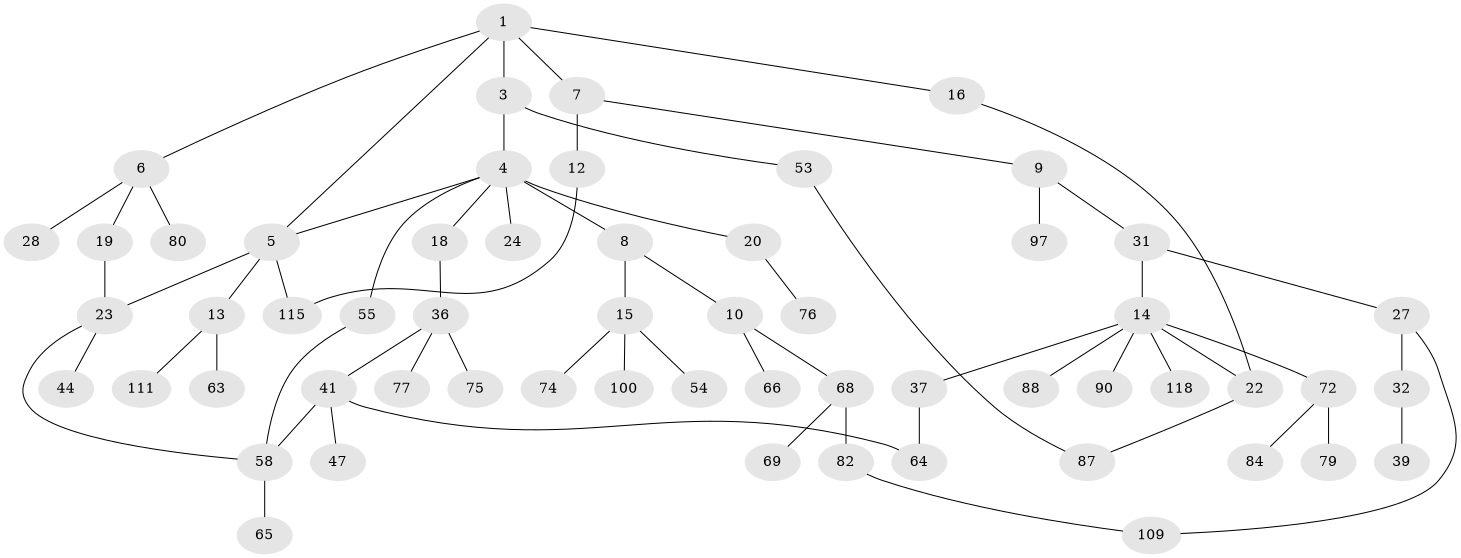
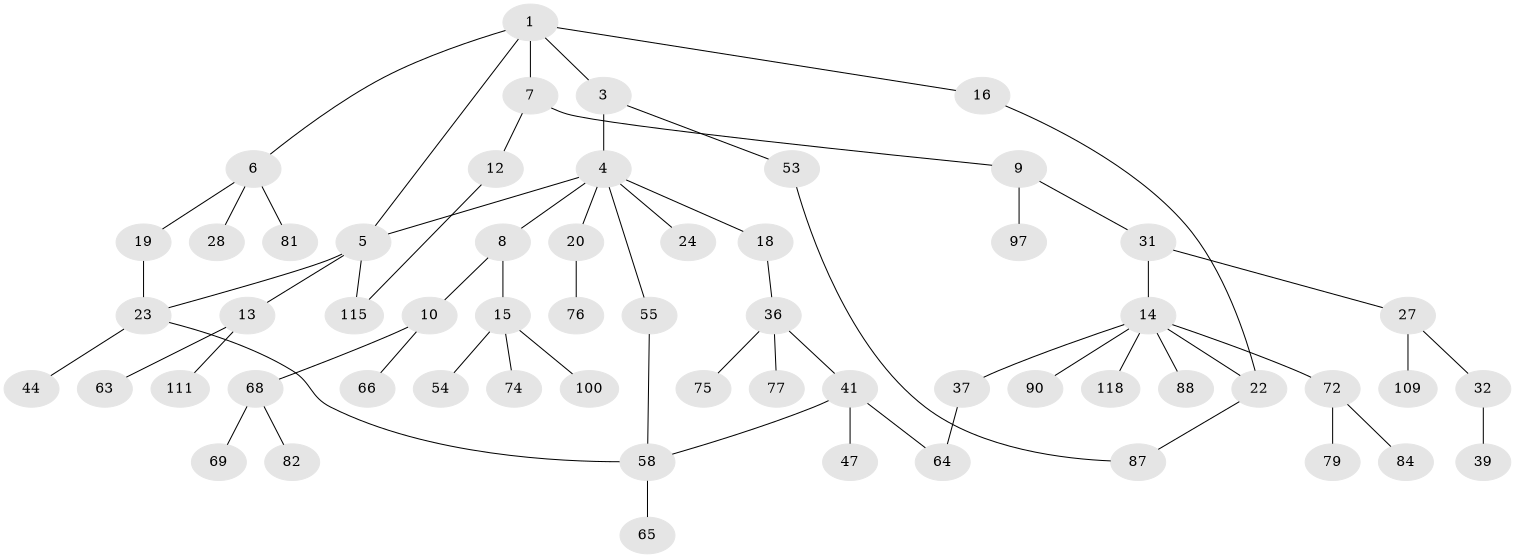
(178, 242) -> (290, 242)
(993, 509) -> none
